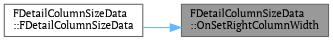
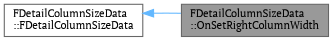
(156, 28) -> (167, 13)
